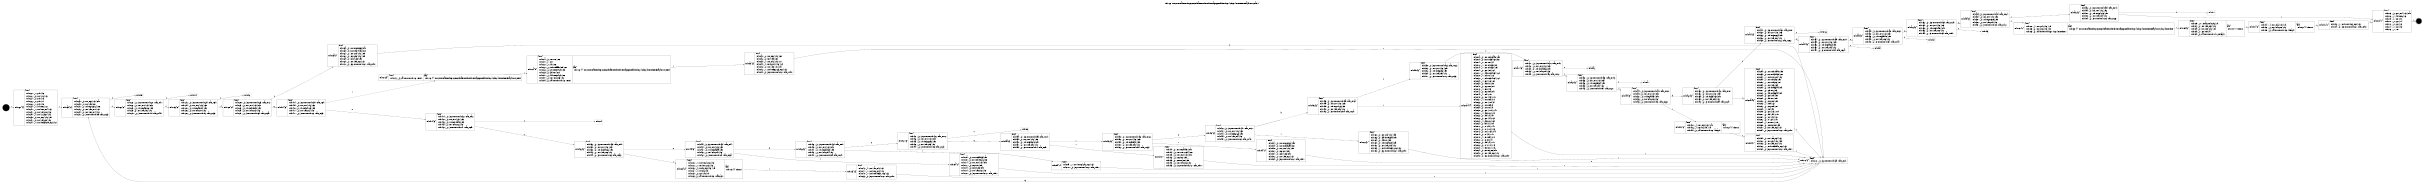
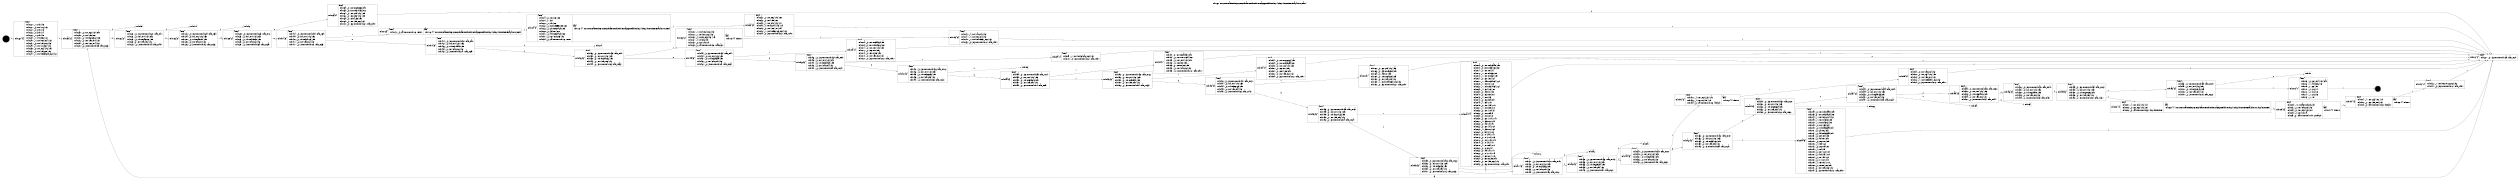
(2370, 23) -> (2469, 71)
(1985, 32) -> none
none -> (1538, 154)
